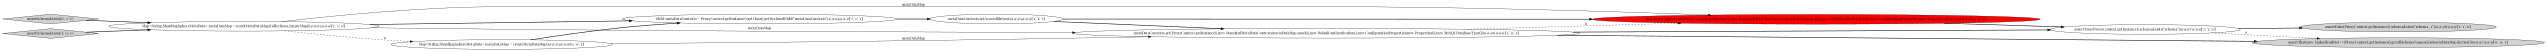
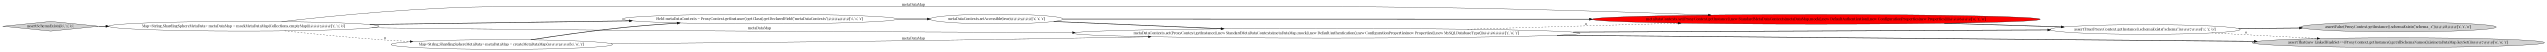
(51, 34) -> none
